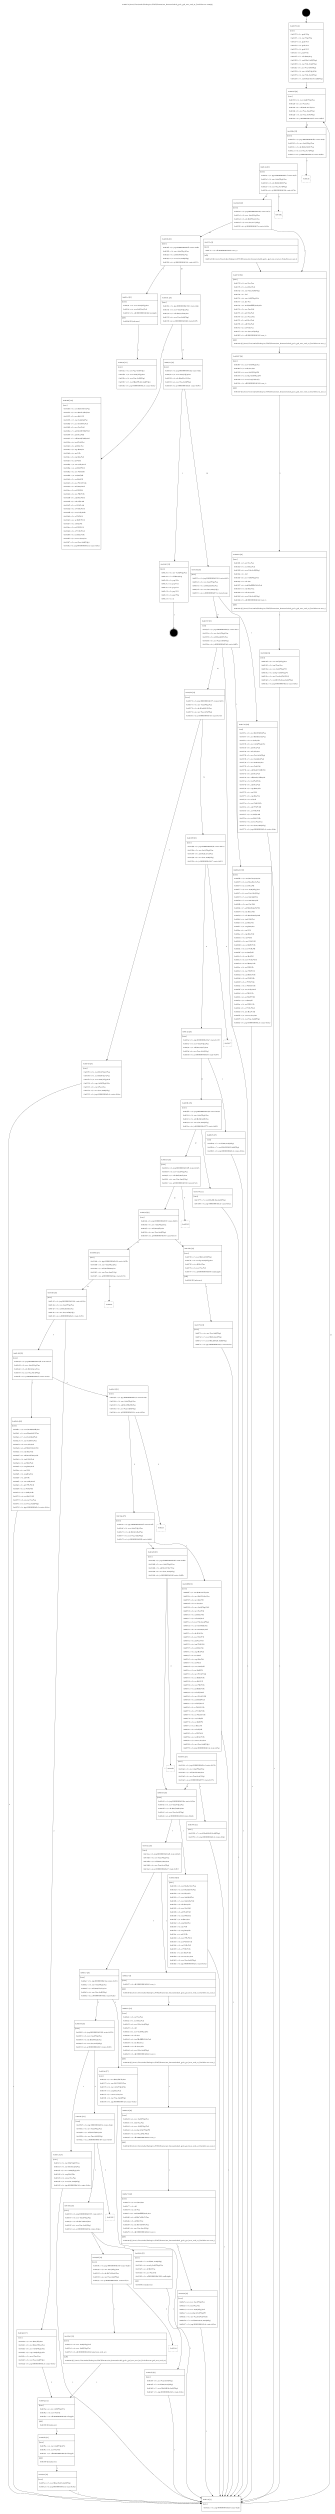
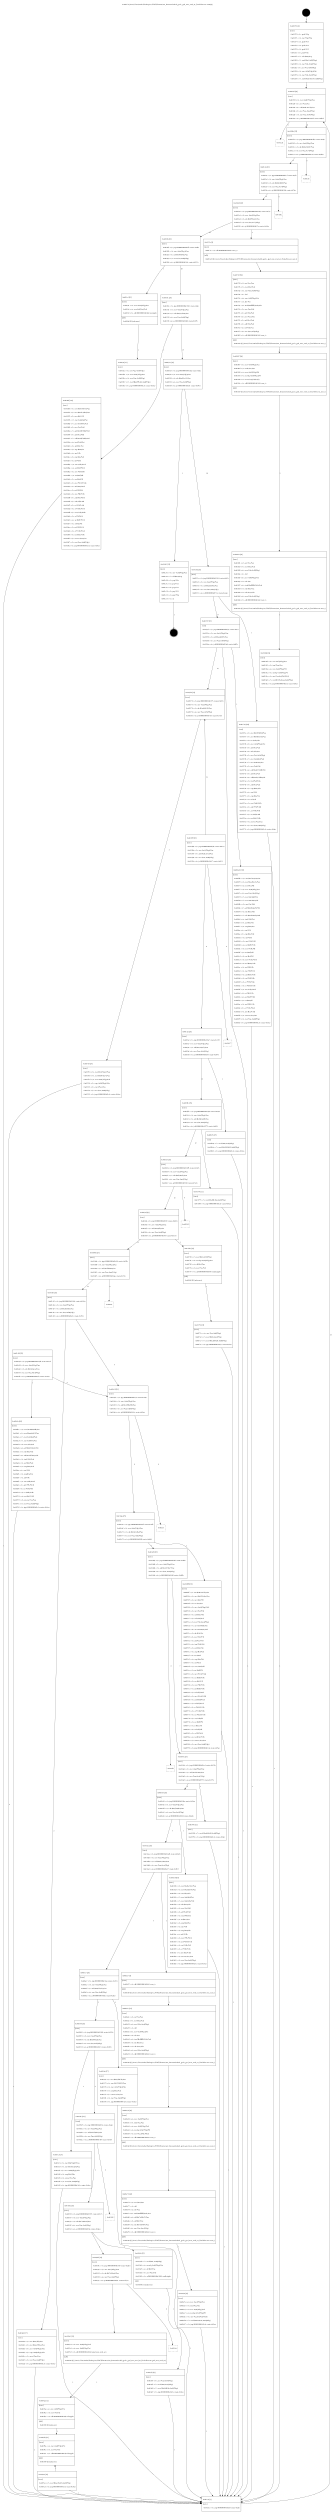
none -> (280, 143)
none -> (293, 160)
(301, 239) -> (251, 234)
(200, 776) -> (205, 778)
(46, 1334) -> (97, 1352)
none -> (3, 1582)
(165, 1684) -> (174, 1666)
(47, 2382) -> (56, 2495)
(57, 2468) -> (55, 2469)
